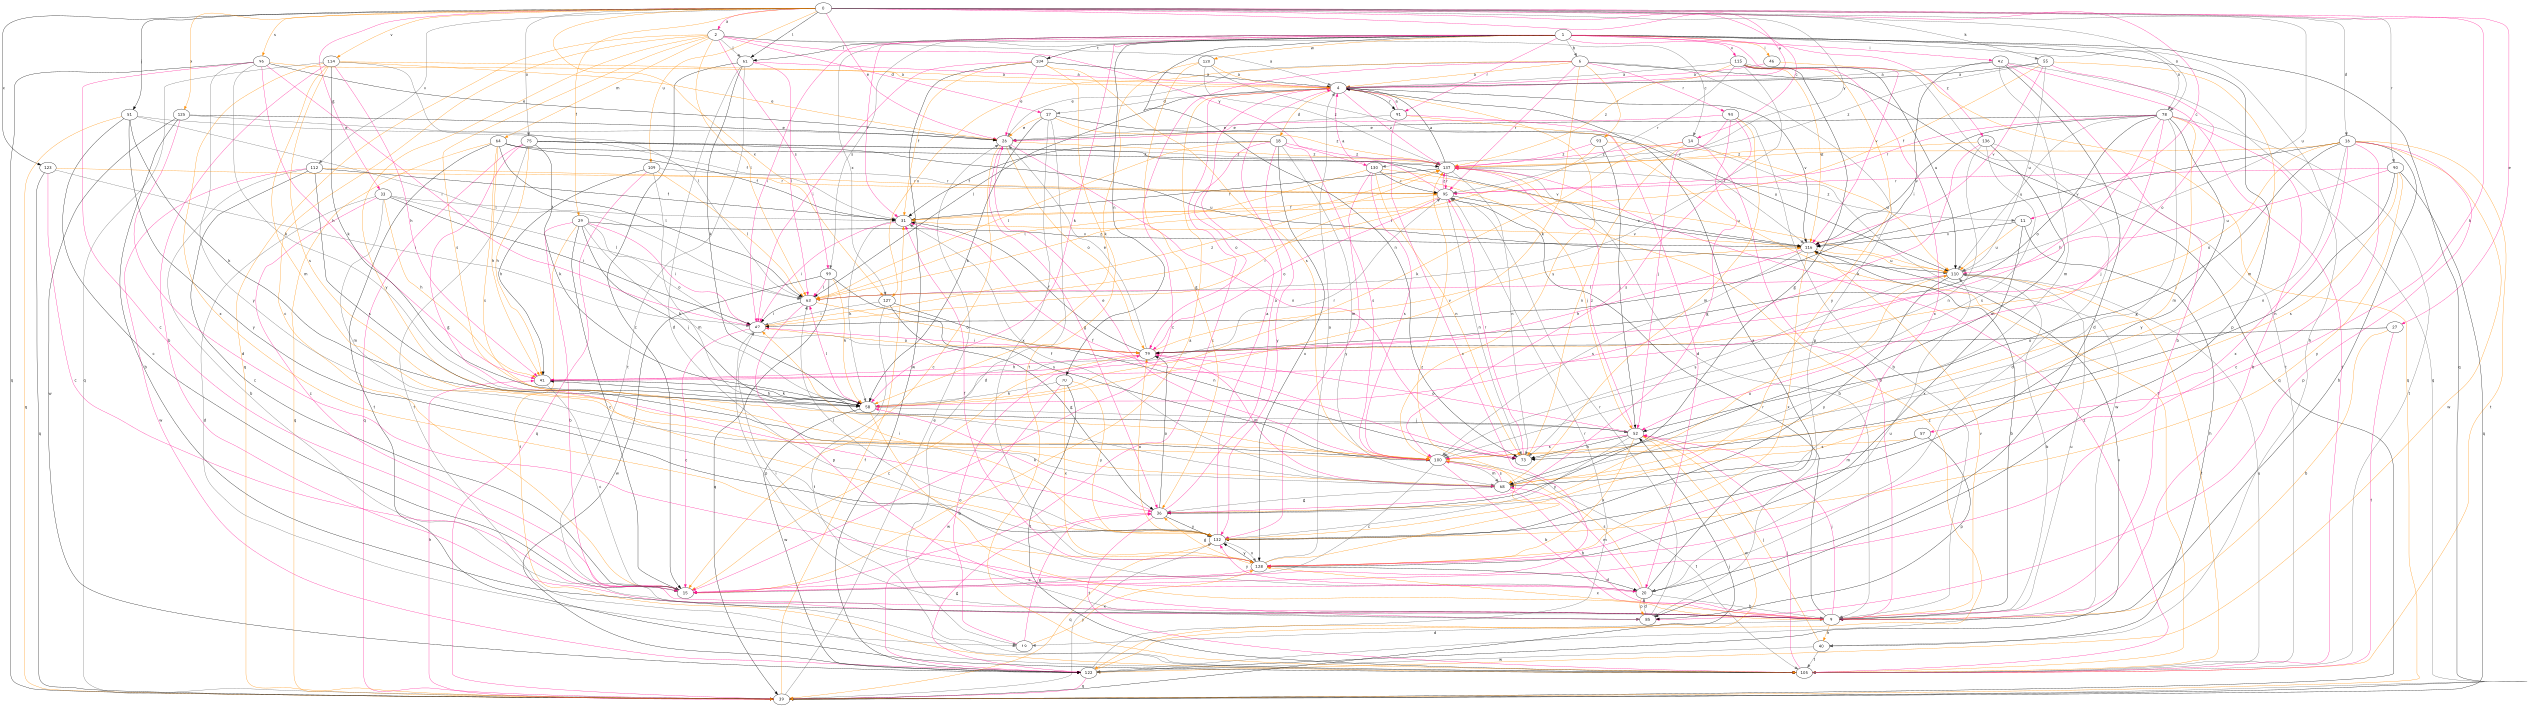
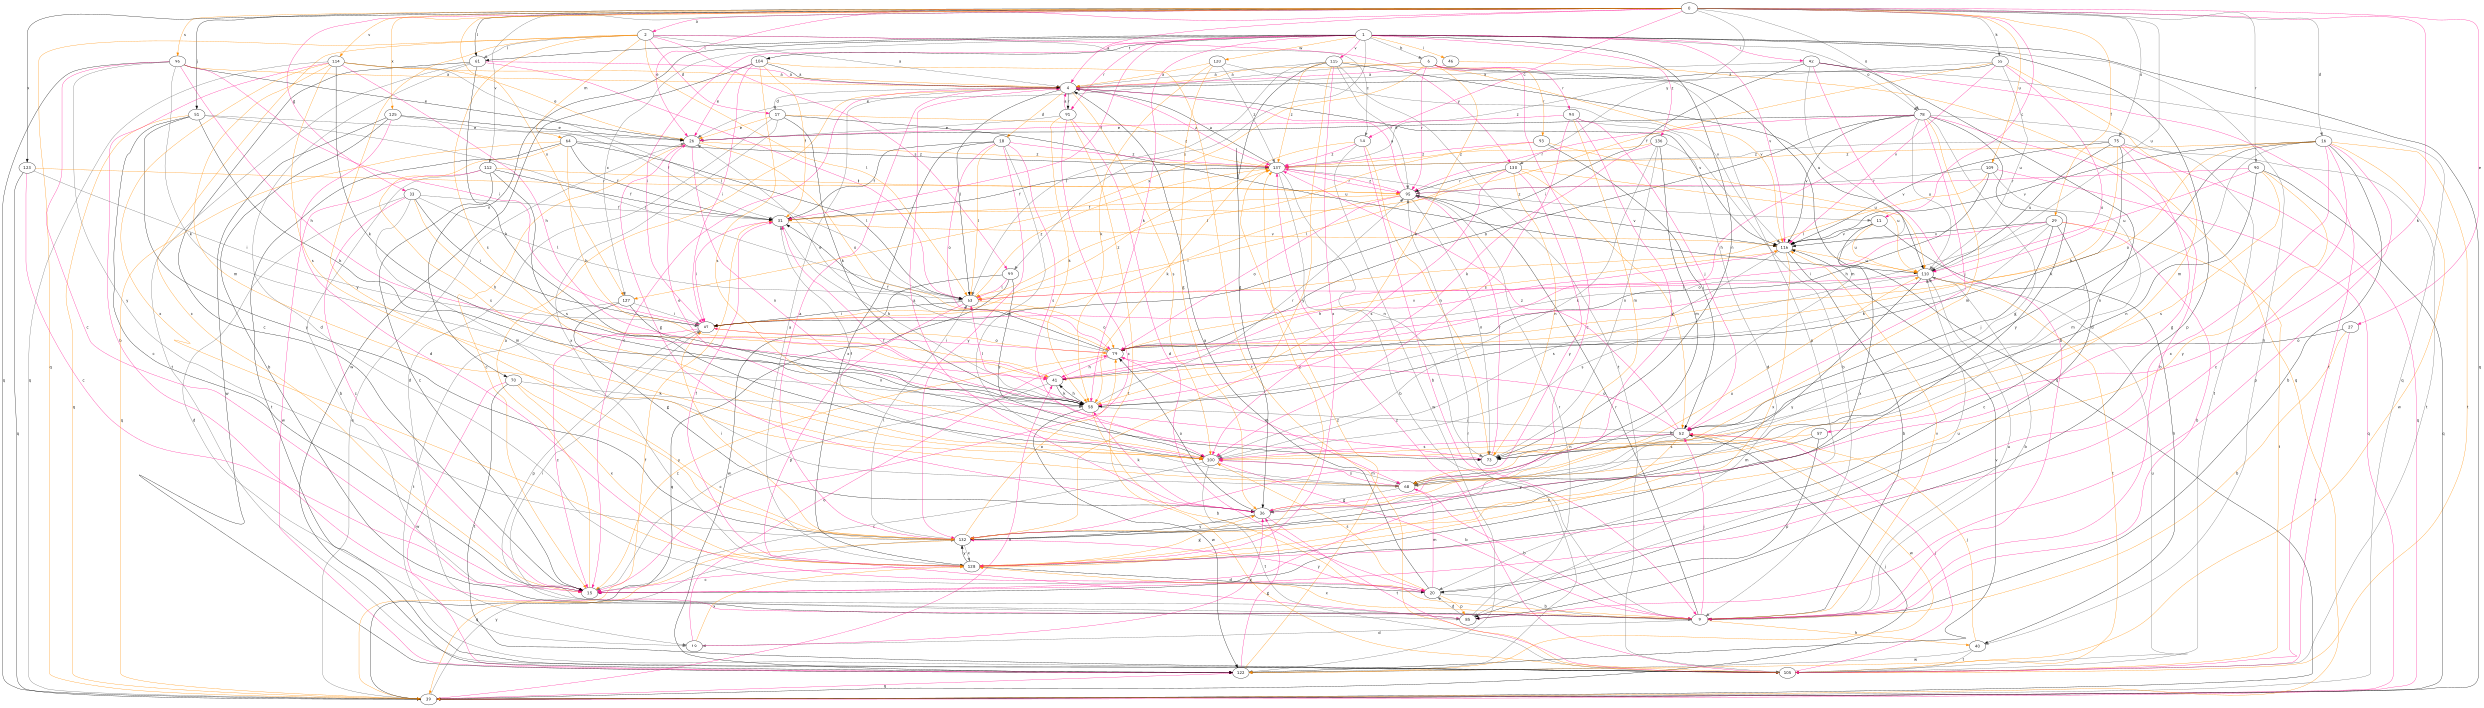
(844, 341) -> (1068, 262)
